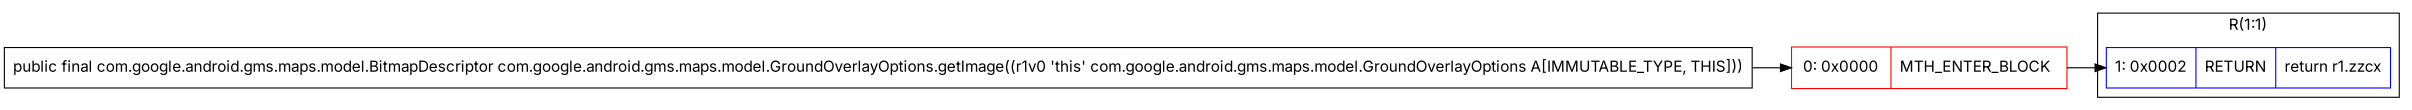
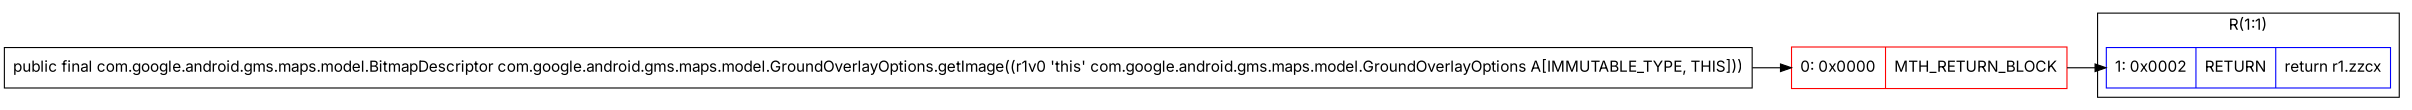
(1976, 67) -> (1976, 67)
